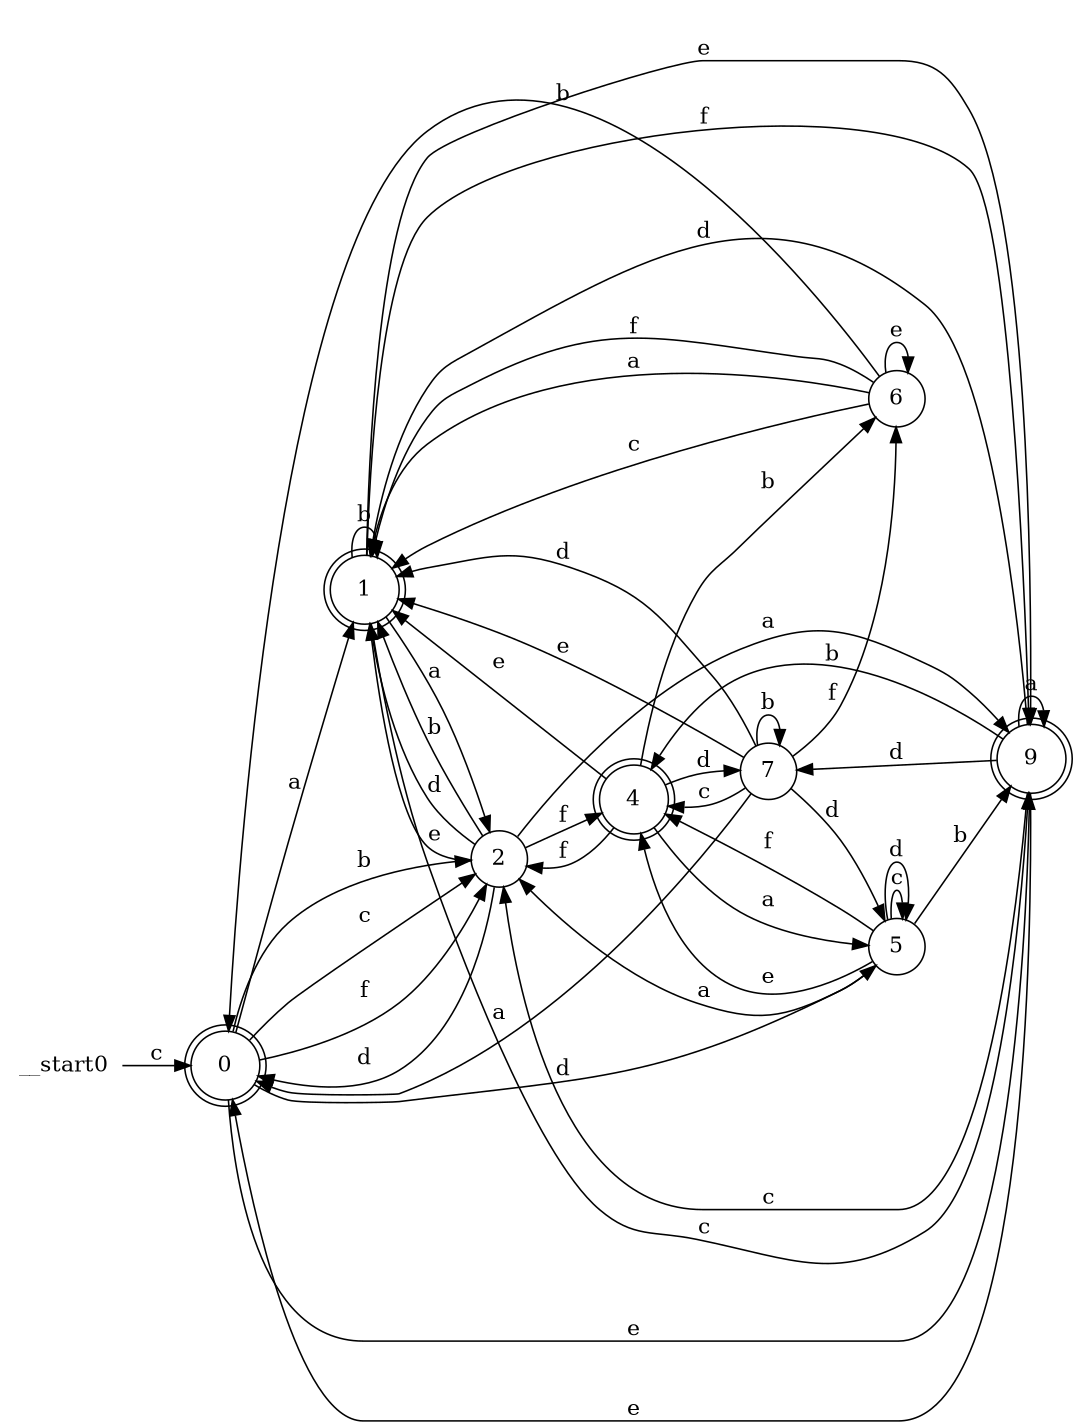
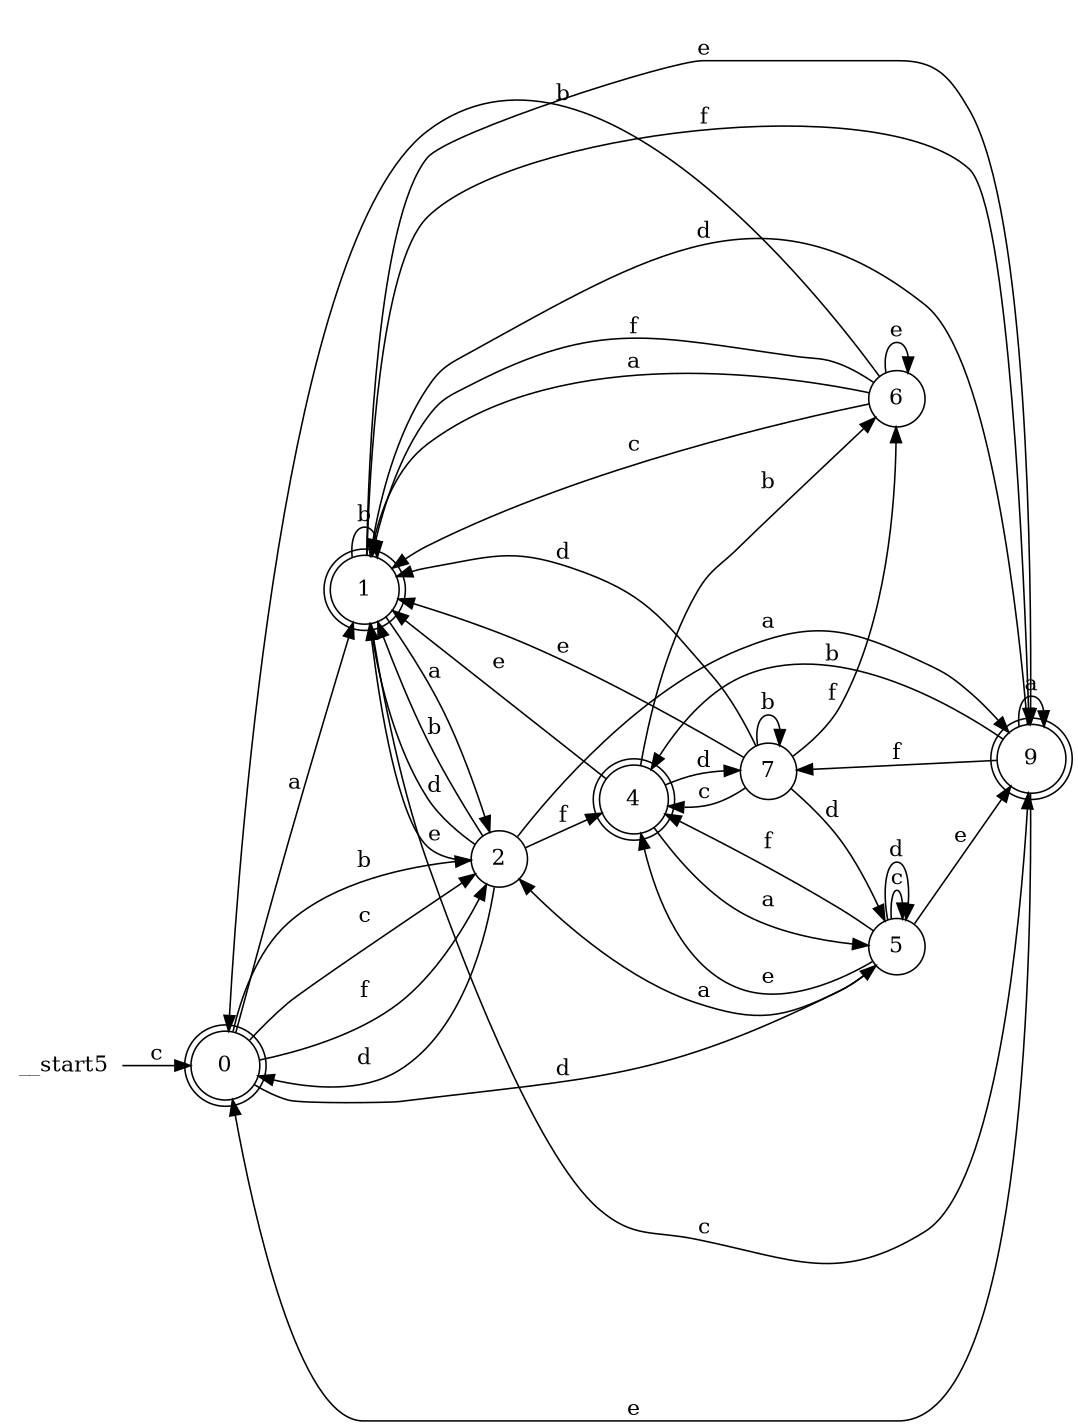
(897, 753) -> (897, 753)
(961, 836) -> (961, 836)
(583, 857) -> none
(545, 1008) -> none
(64, 1066) -> (64, 1066)
(829, 1210) -> none
(765, 1341) -> none
